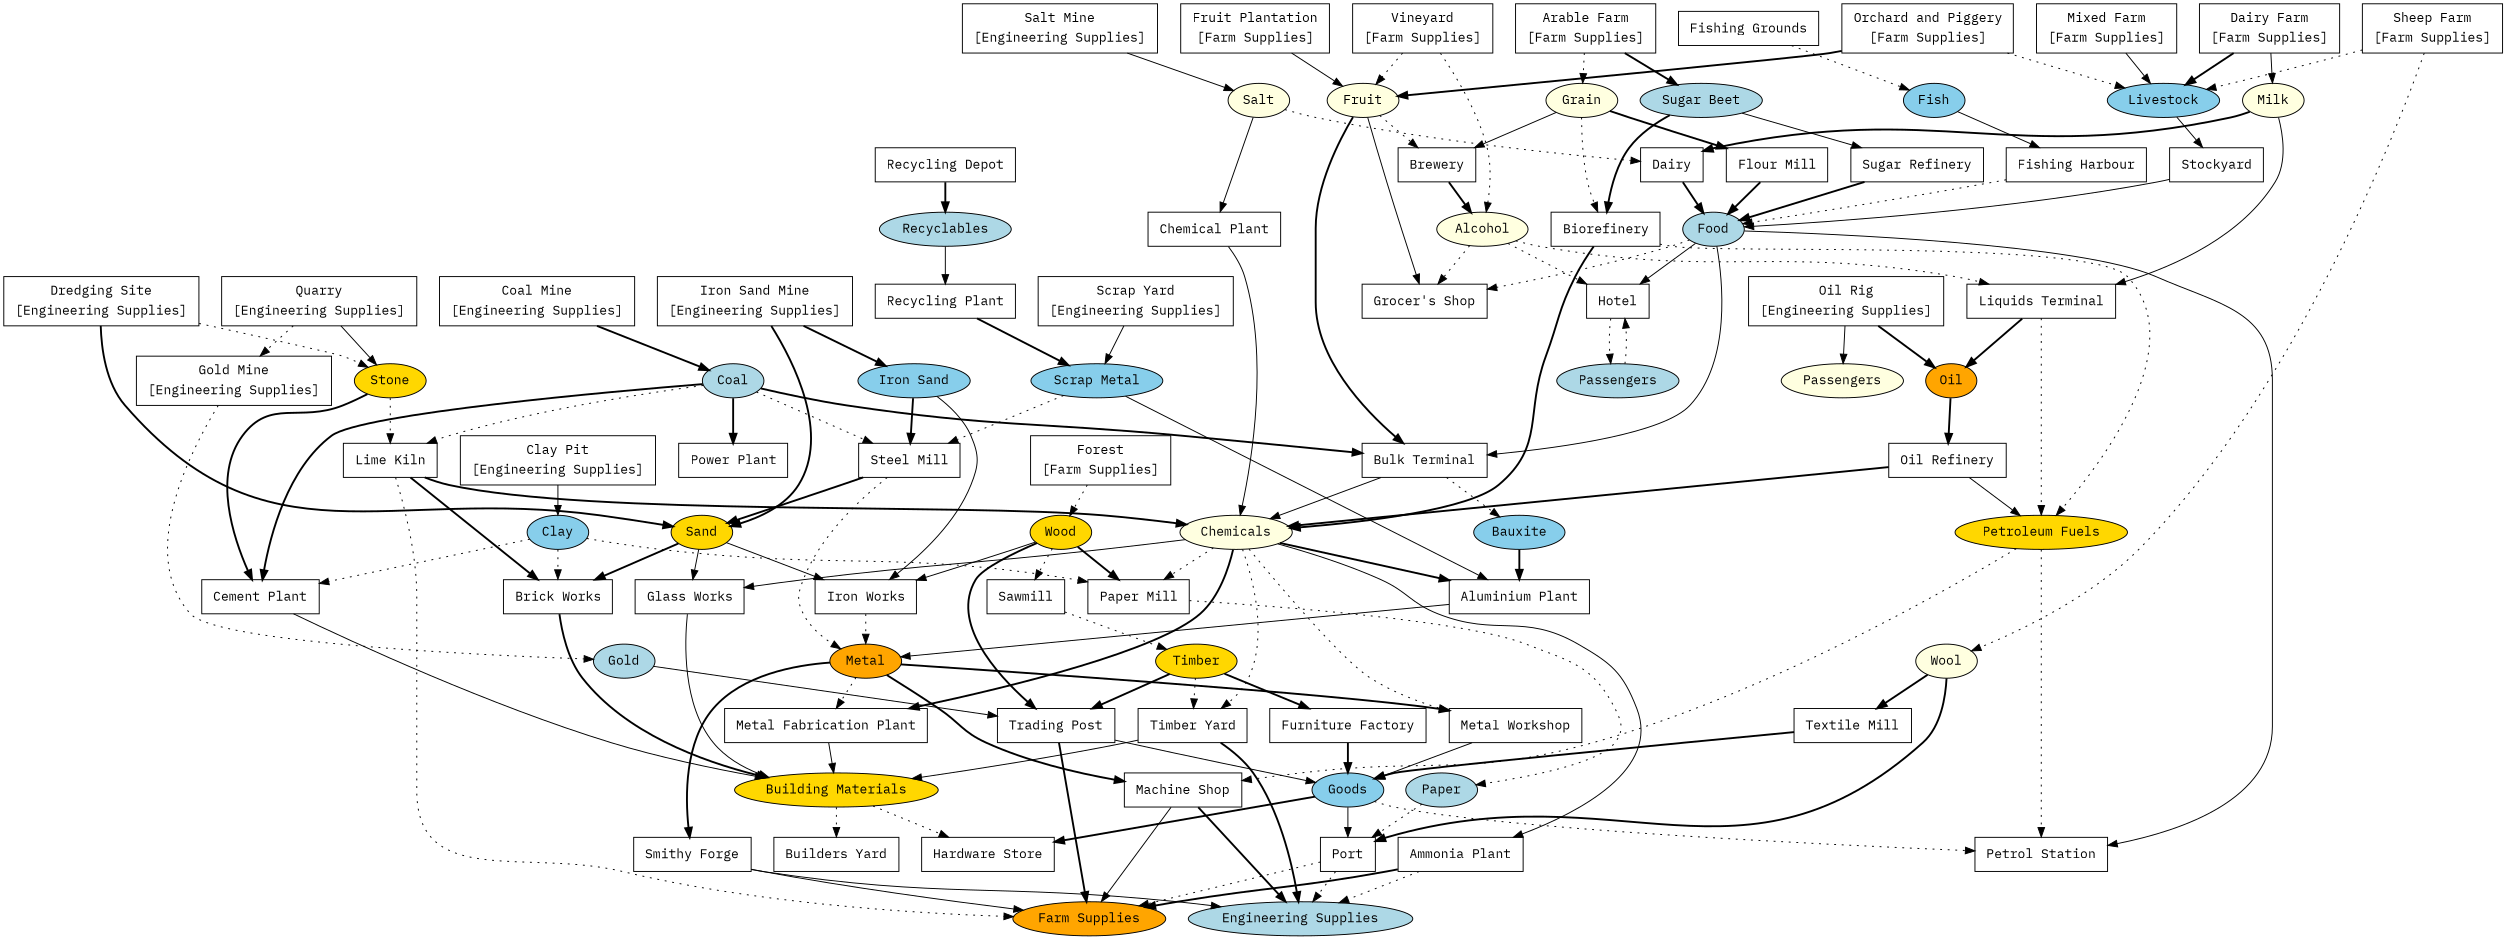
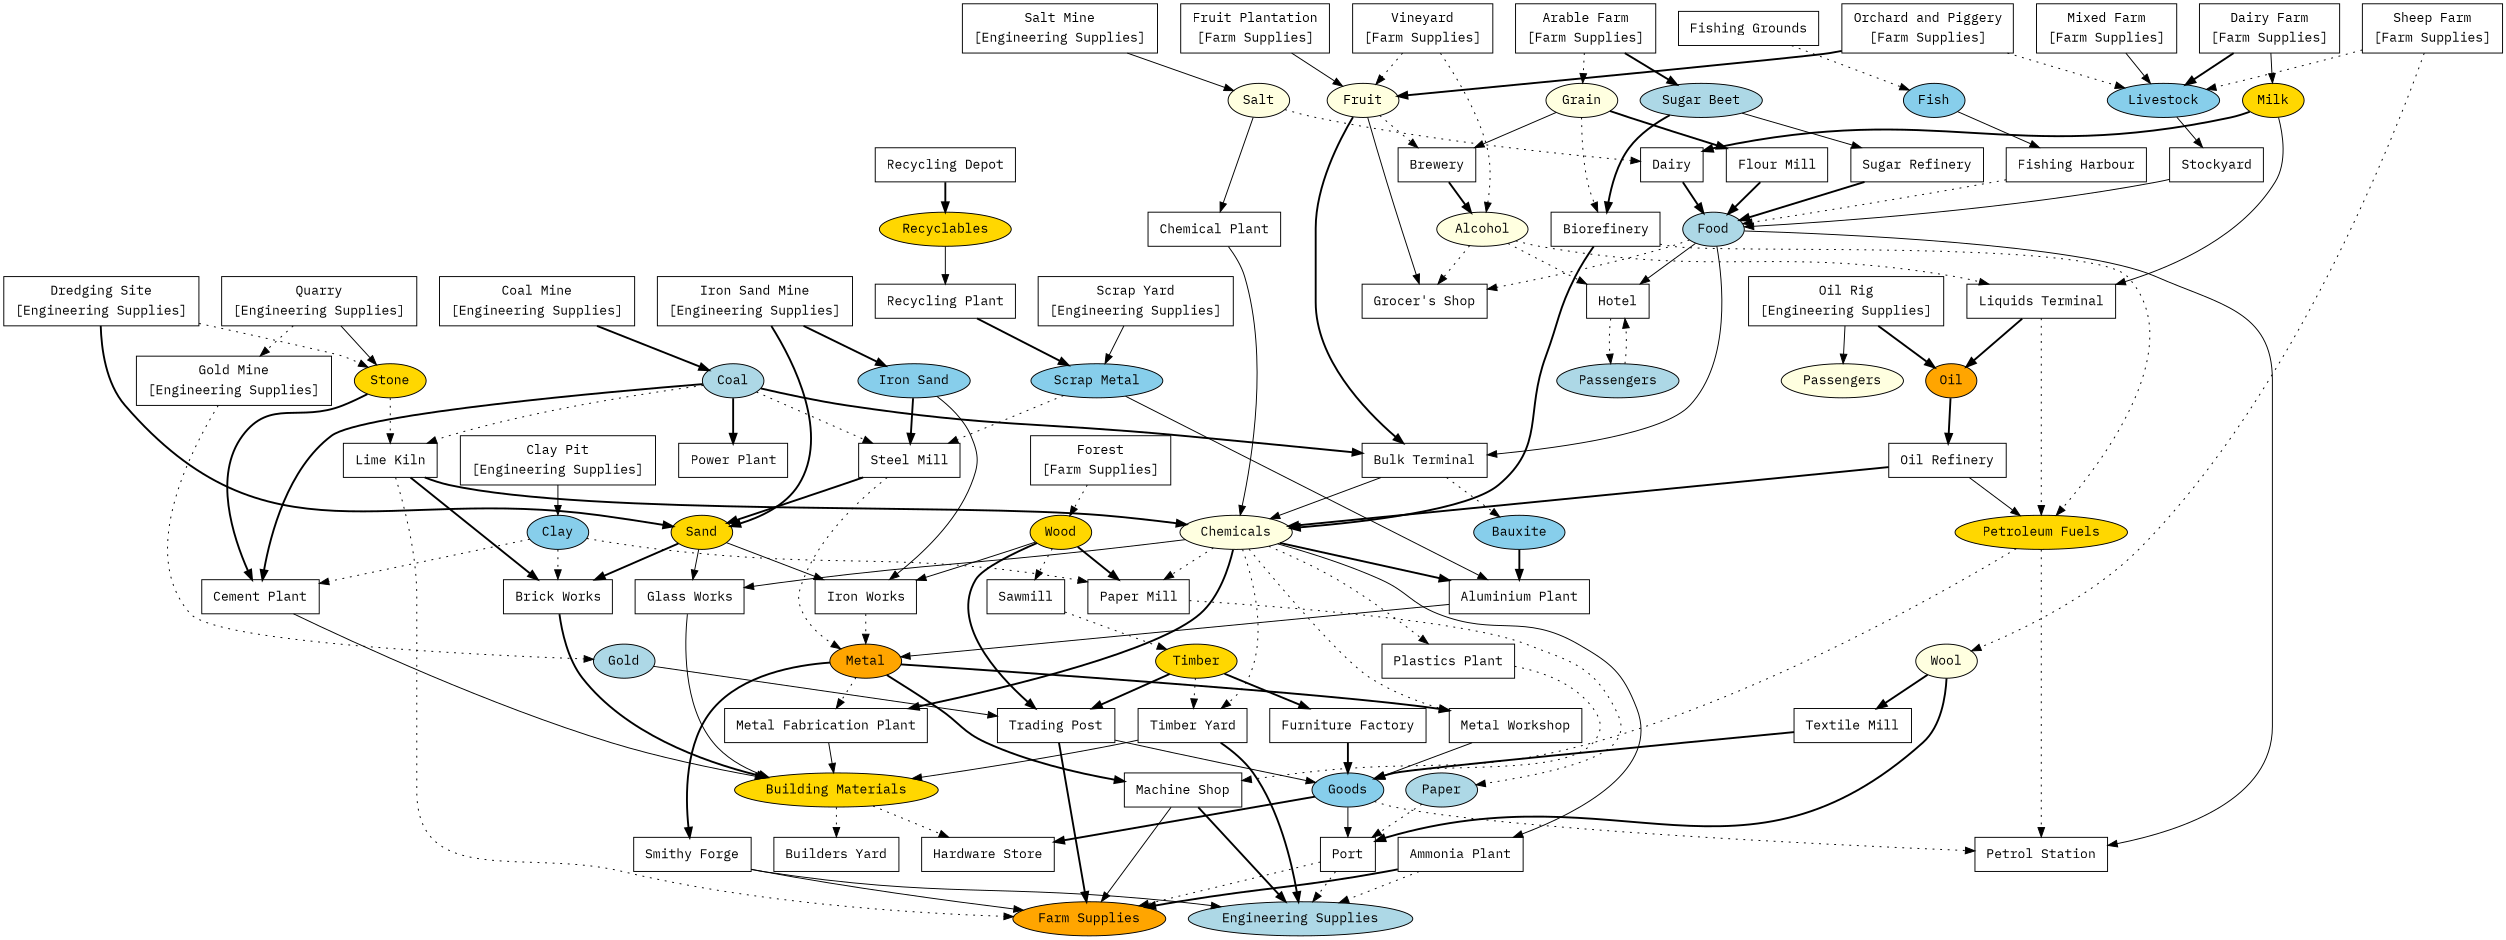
(2273, 100) -> (2273, 100)
(945, 229) -> (945, 229)
none -> (1448, 661)
